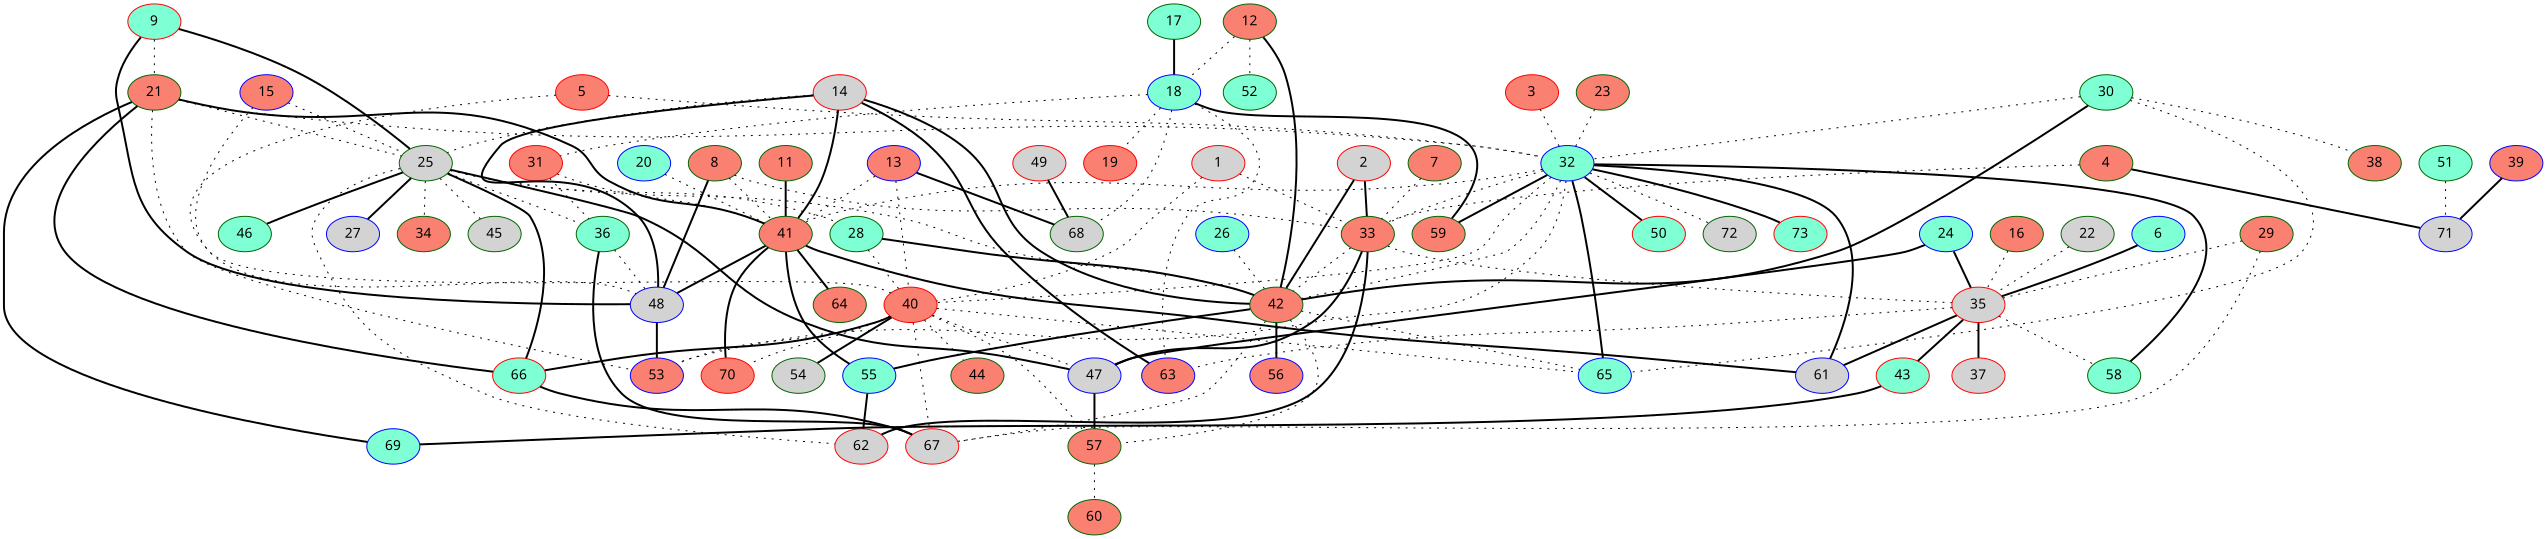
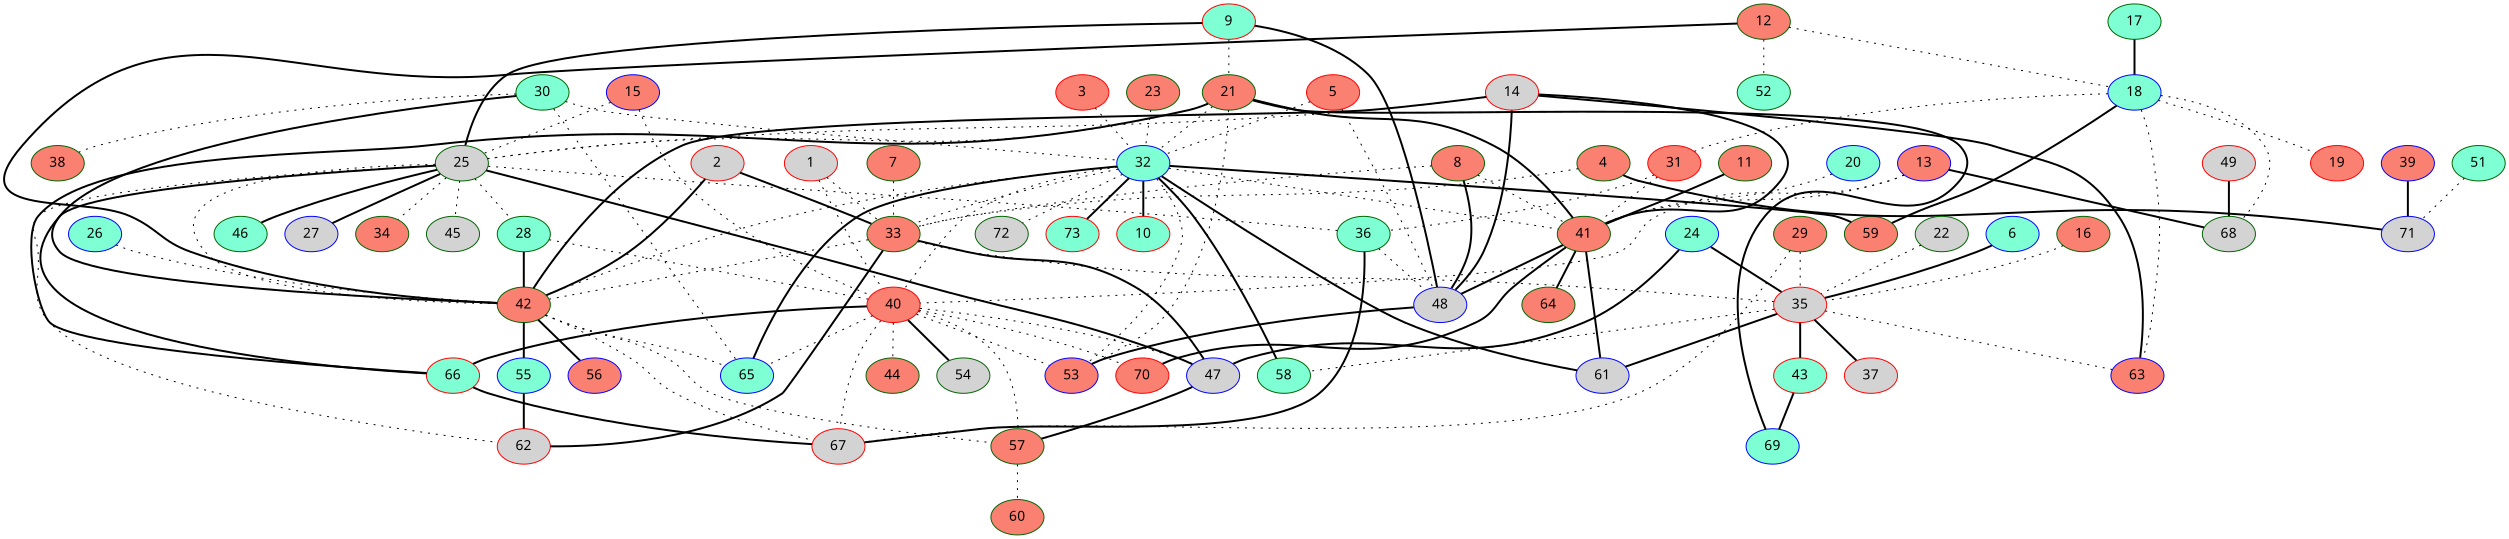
(1659, 234) -> (1143, 234)
(799, 311) -> none
